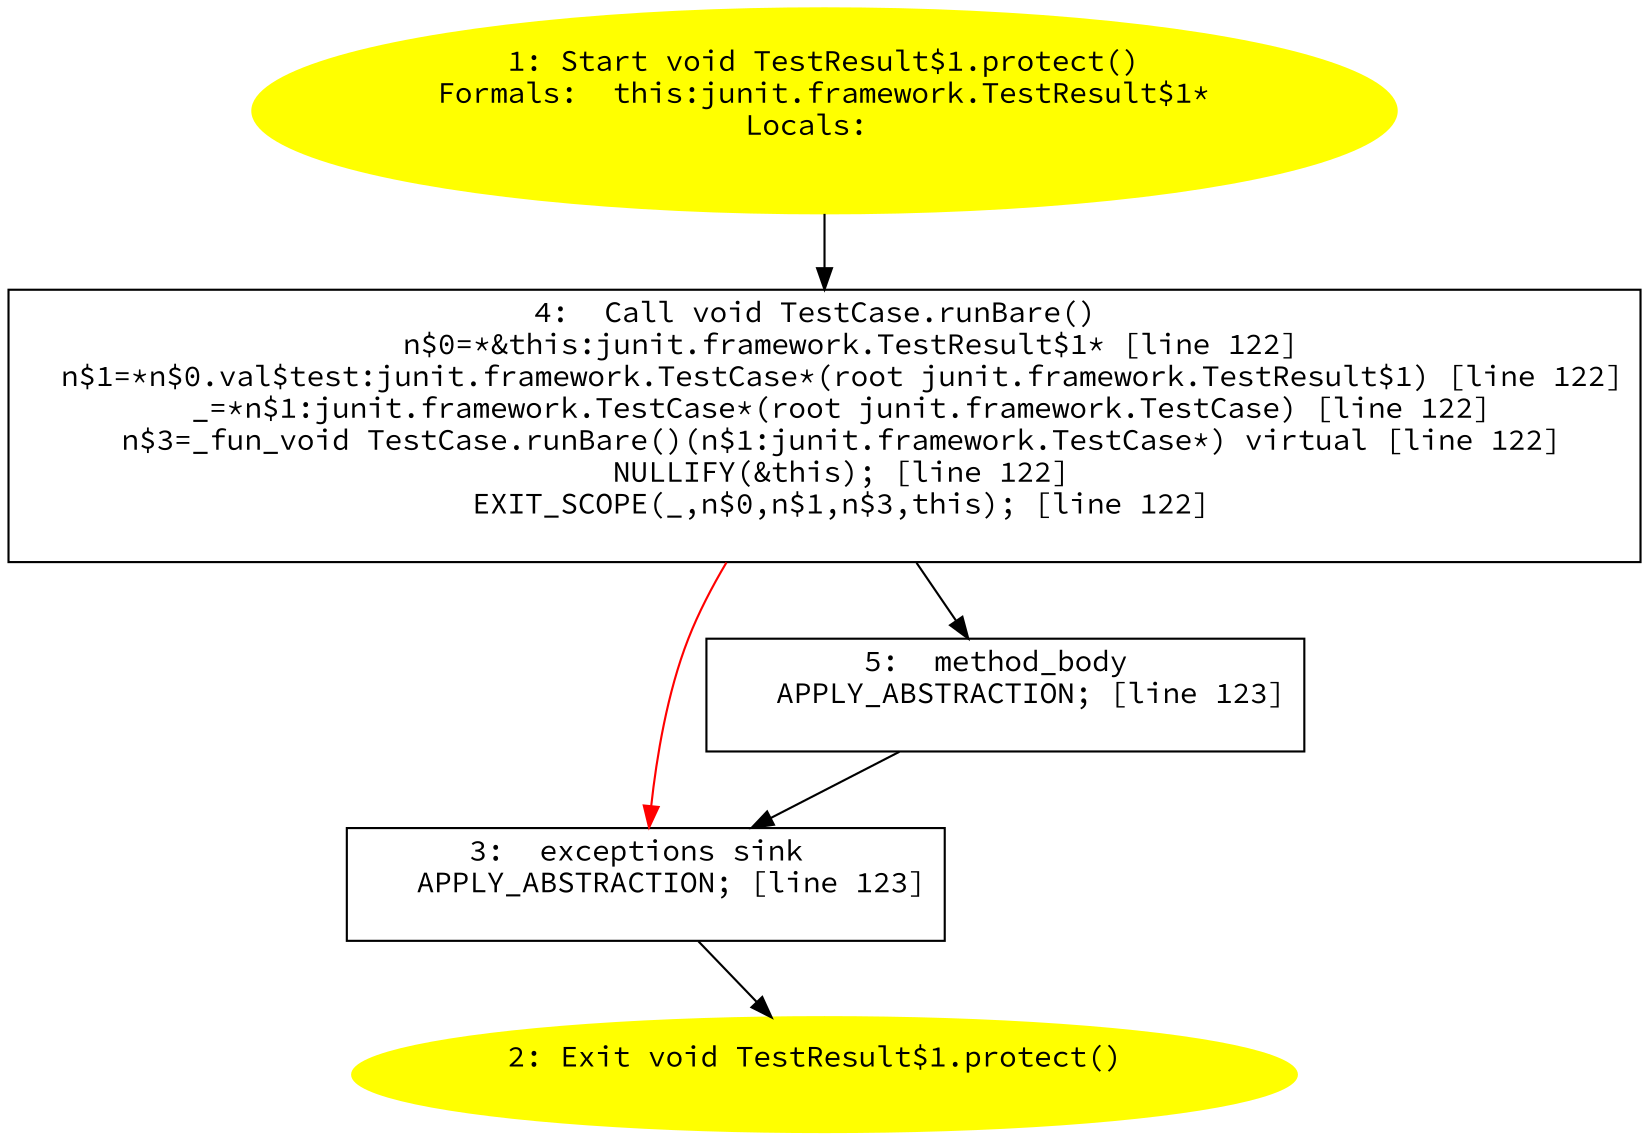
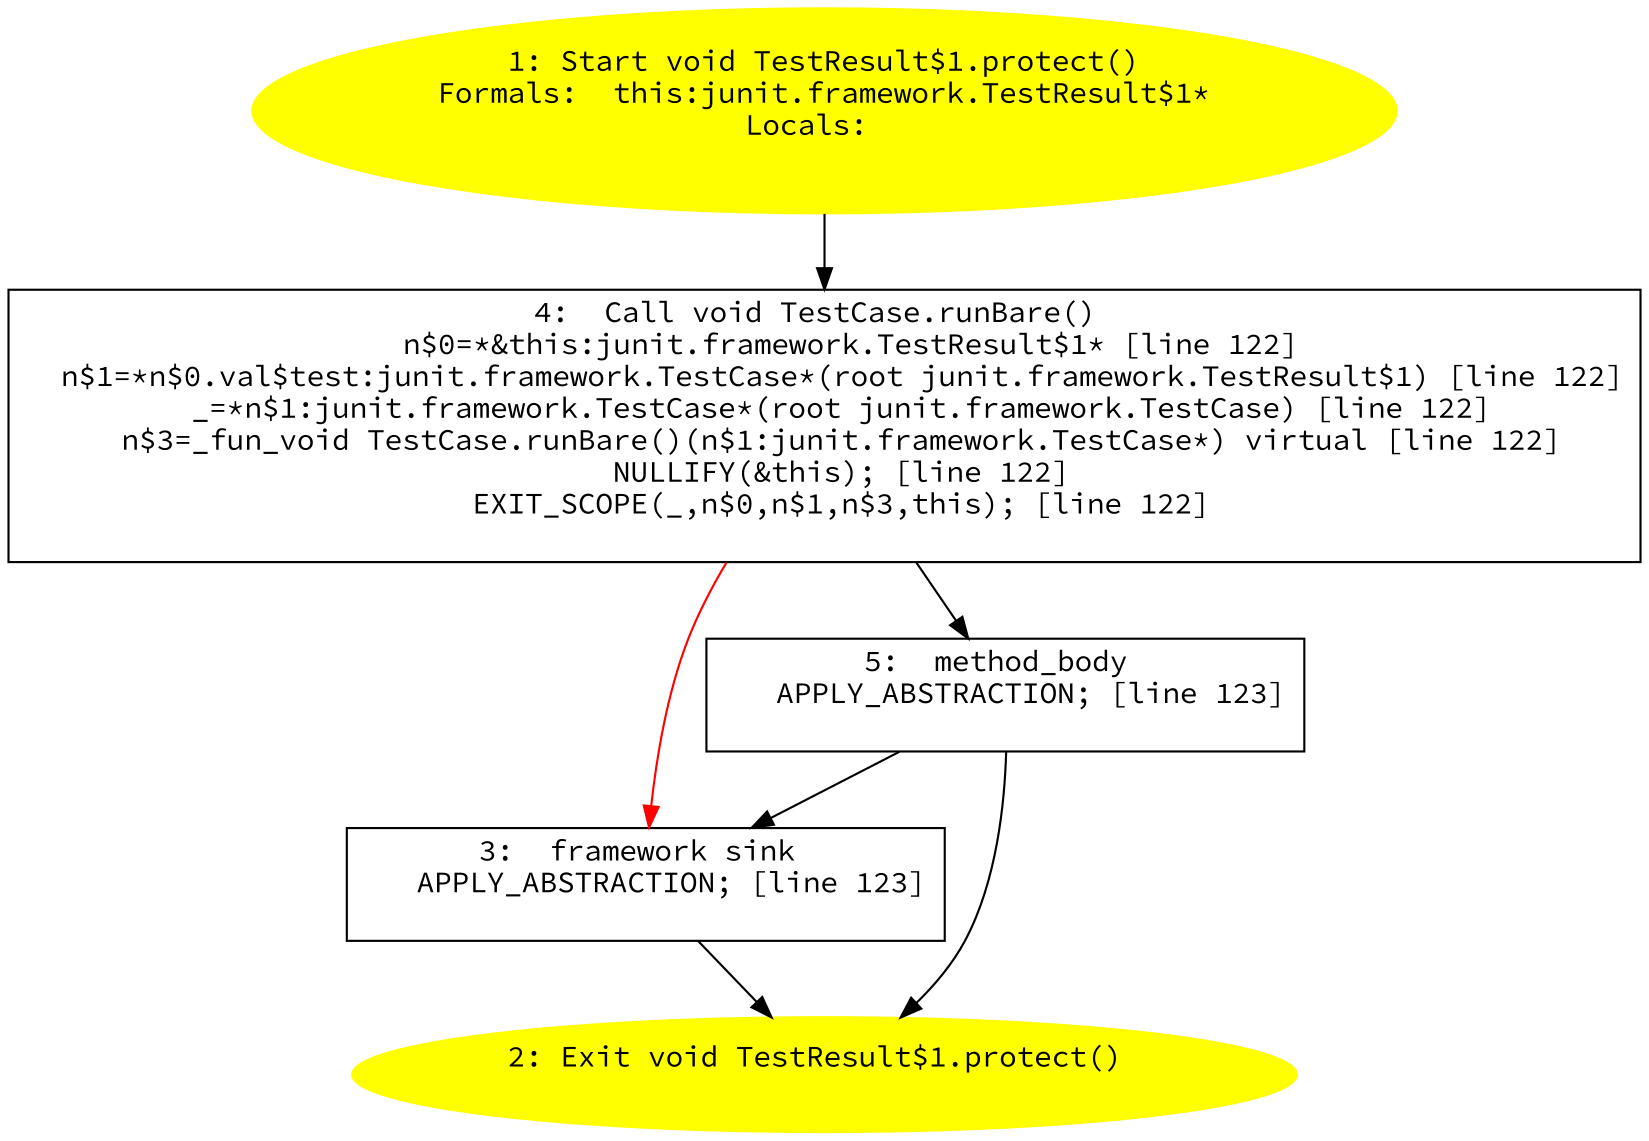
(646, 884) -> (646, 884)
none -> (986, 887)
